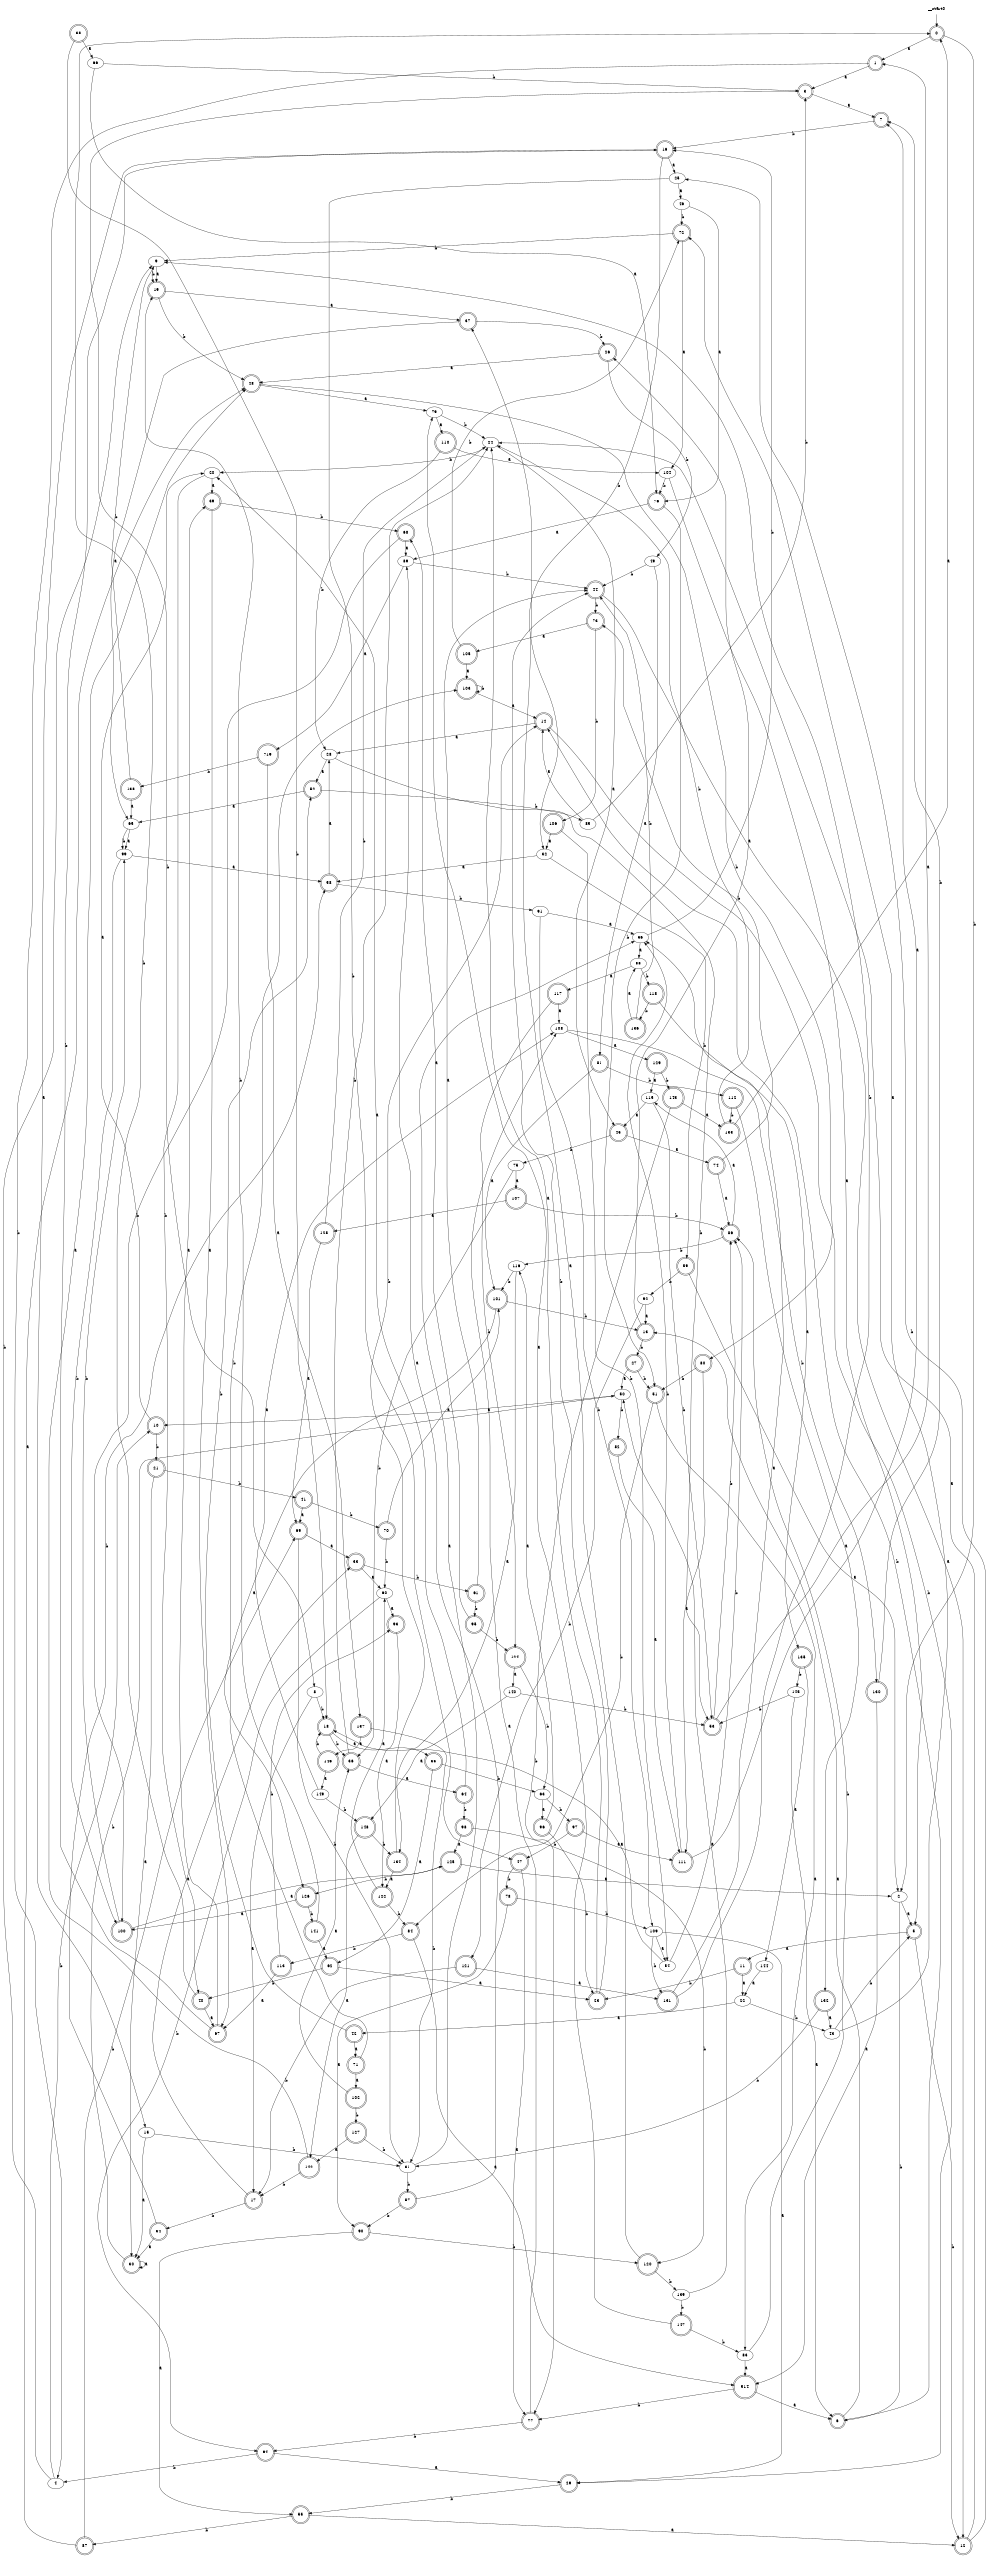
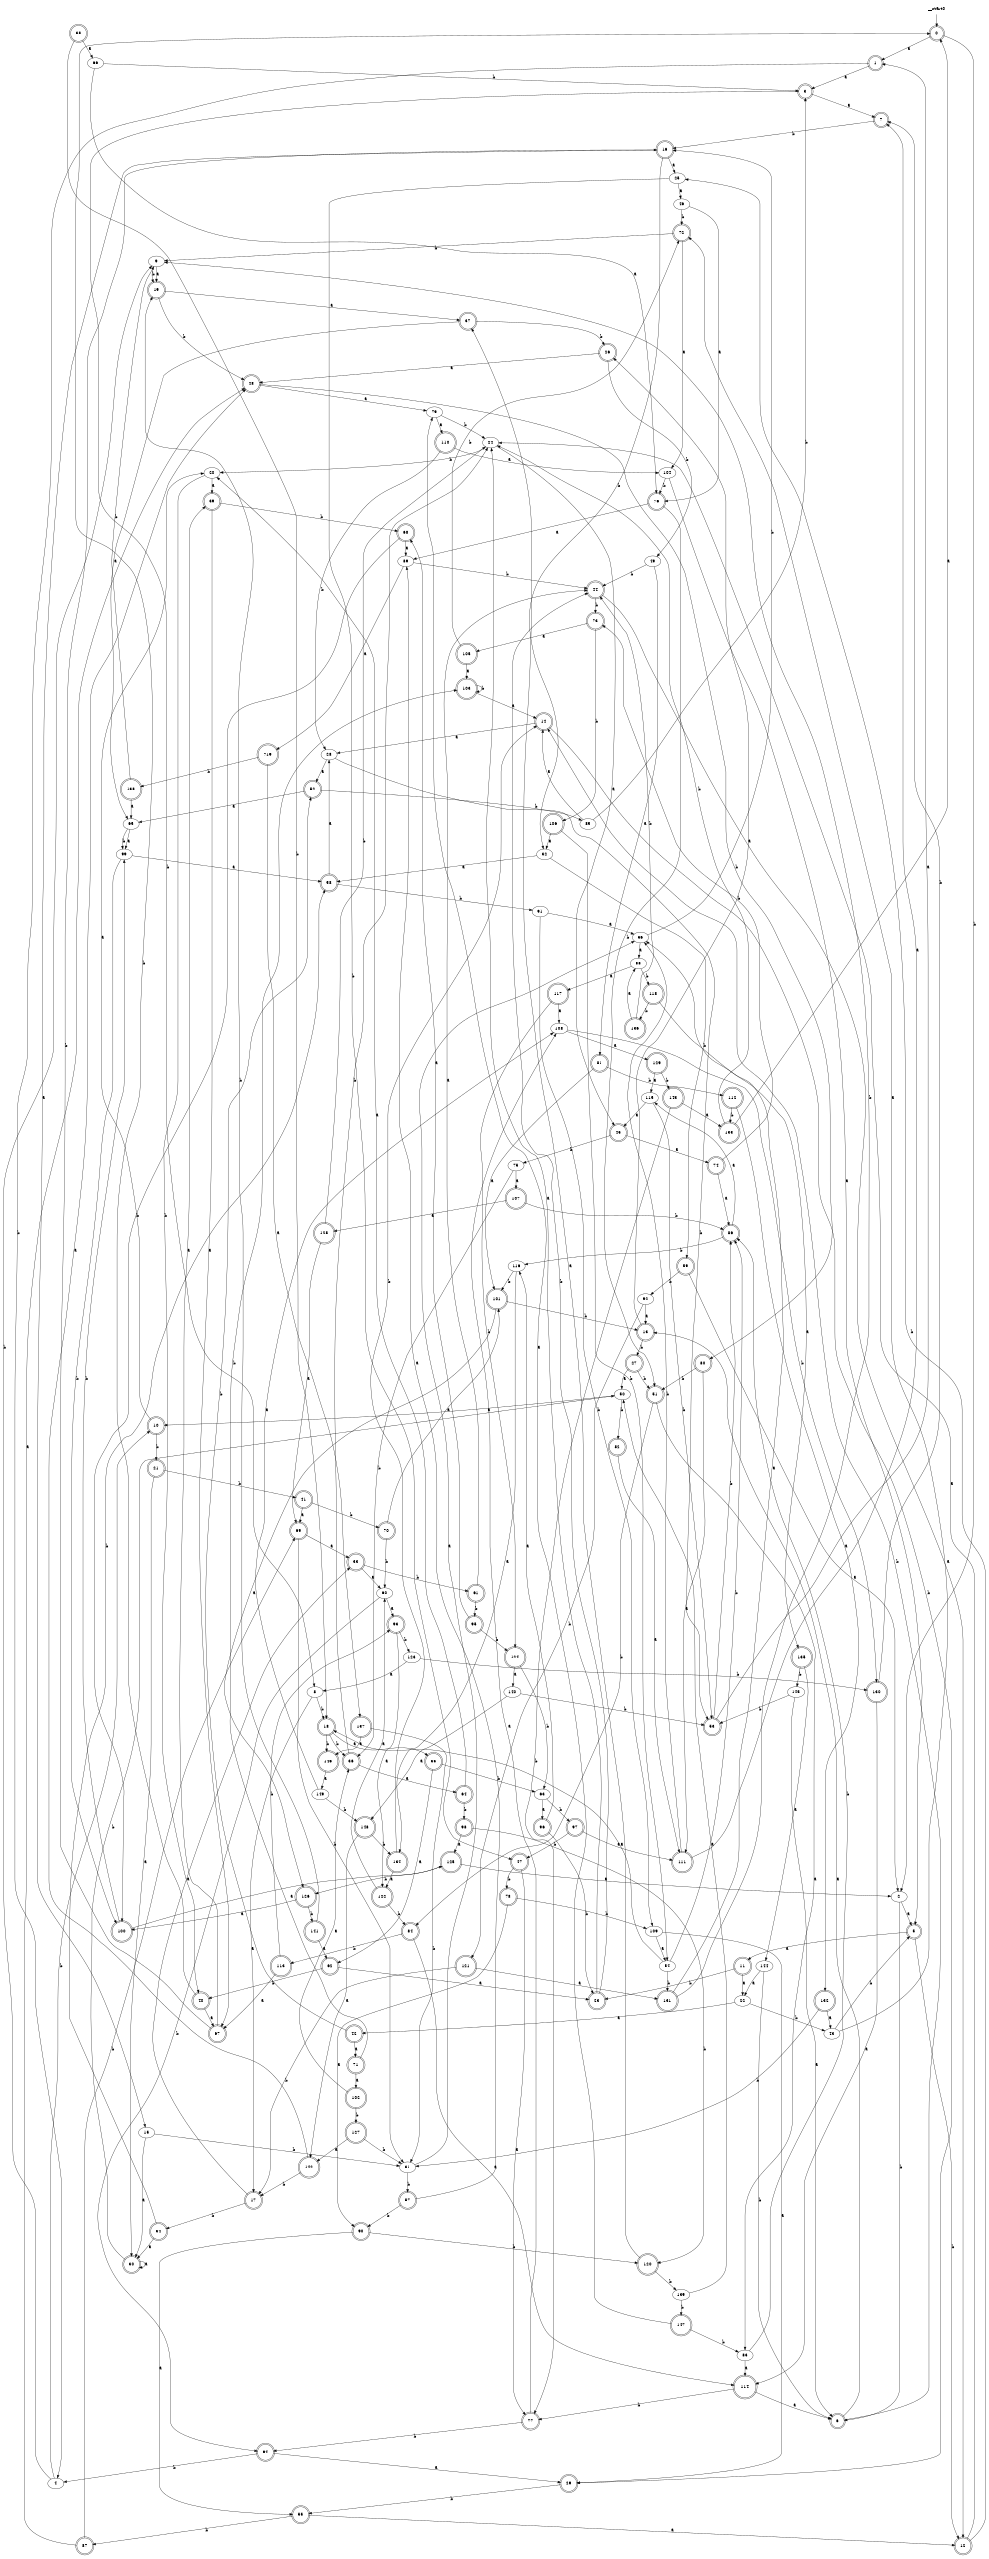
none -> (412, 1657)
(316, 1745) -> (326, 1742)
(652, 1964) -> (667, 1980)
none -> (759, 2207)
(745, 2387) -> (745, 2387)
